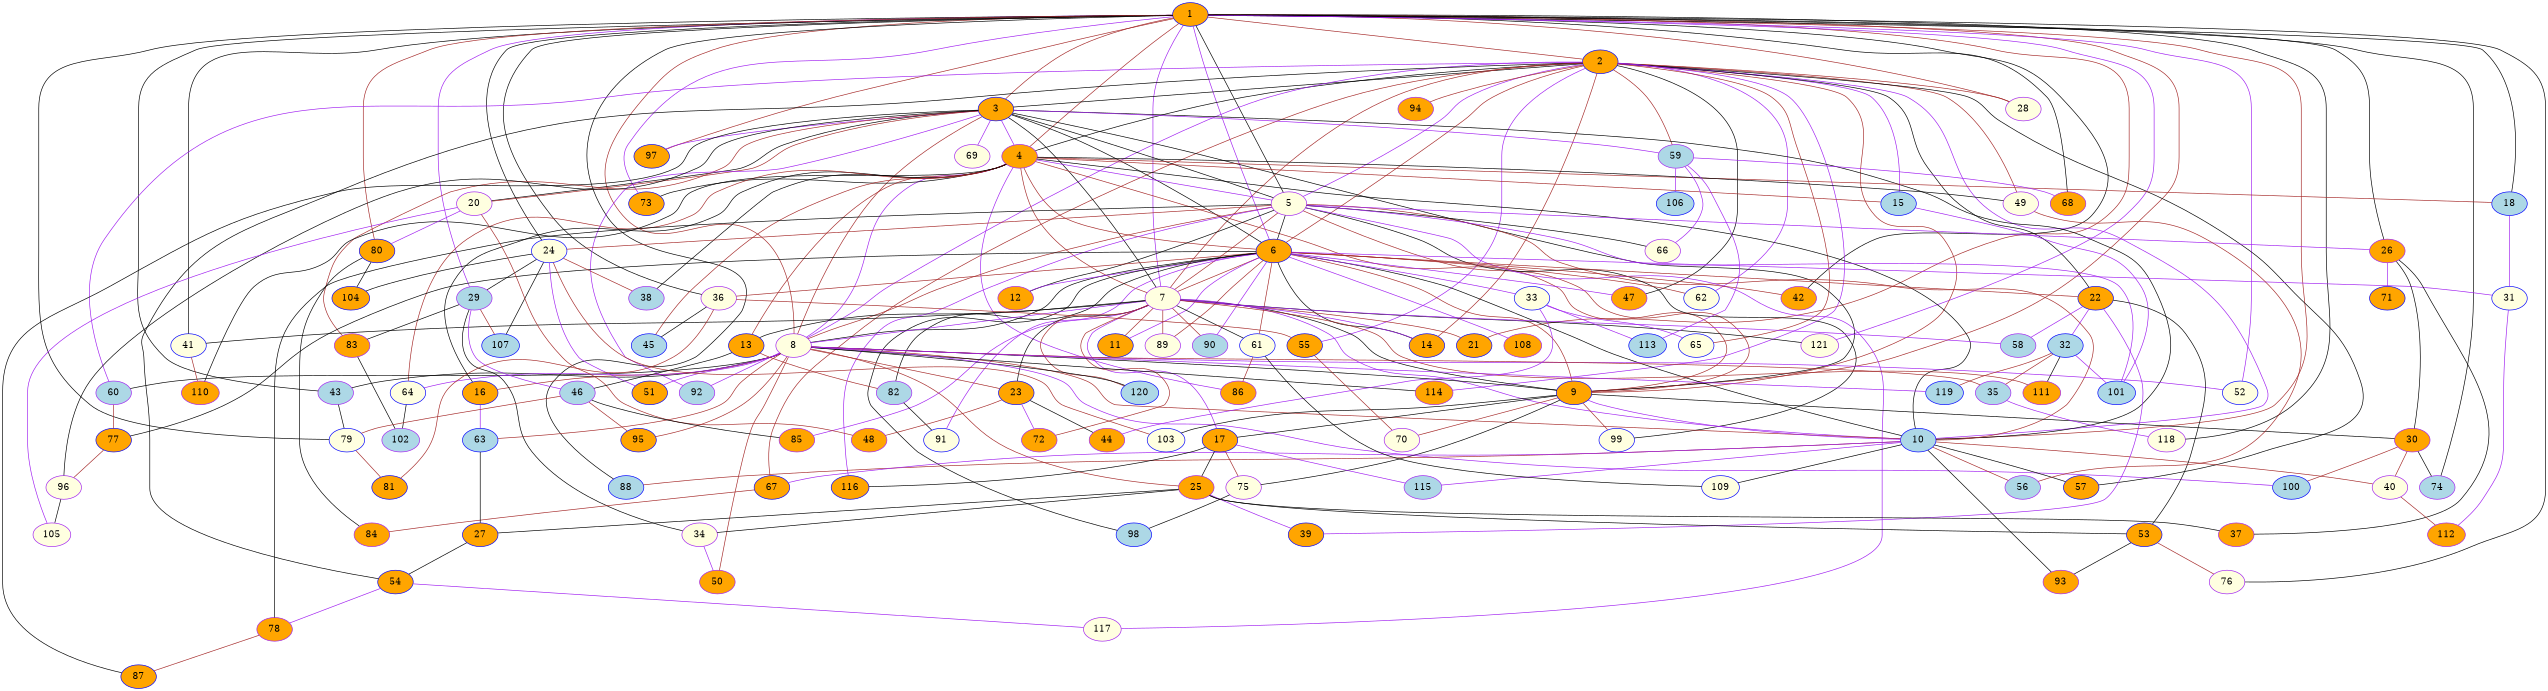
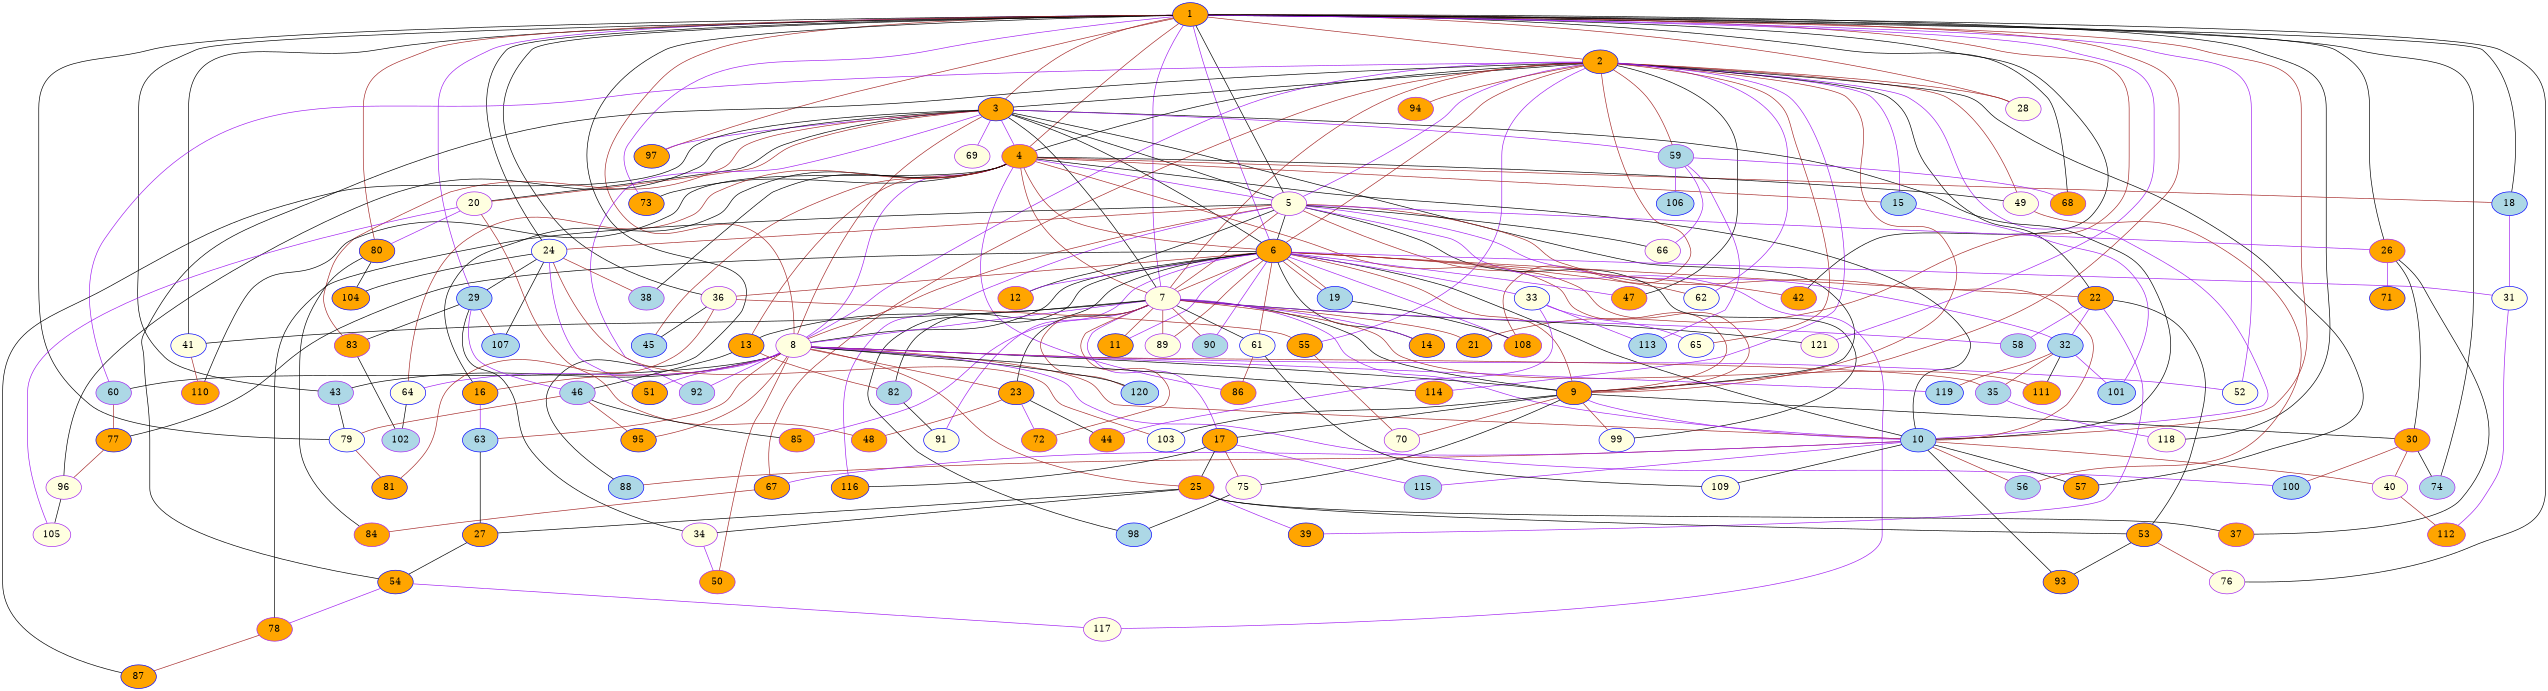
(1545, 204) -> (1691, 252)
(1876, 264) -> (1510, 249)
(474, 298) -> (474, 298)
none -> (1335, 298)
(2061, 582) -> (2061, 582)
